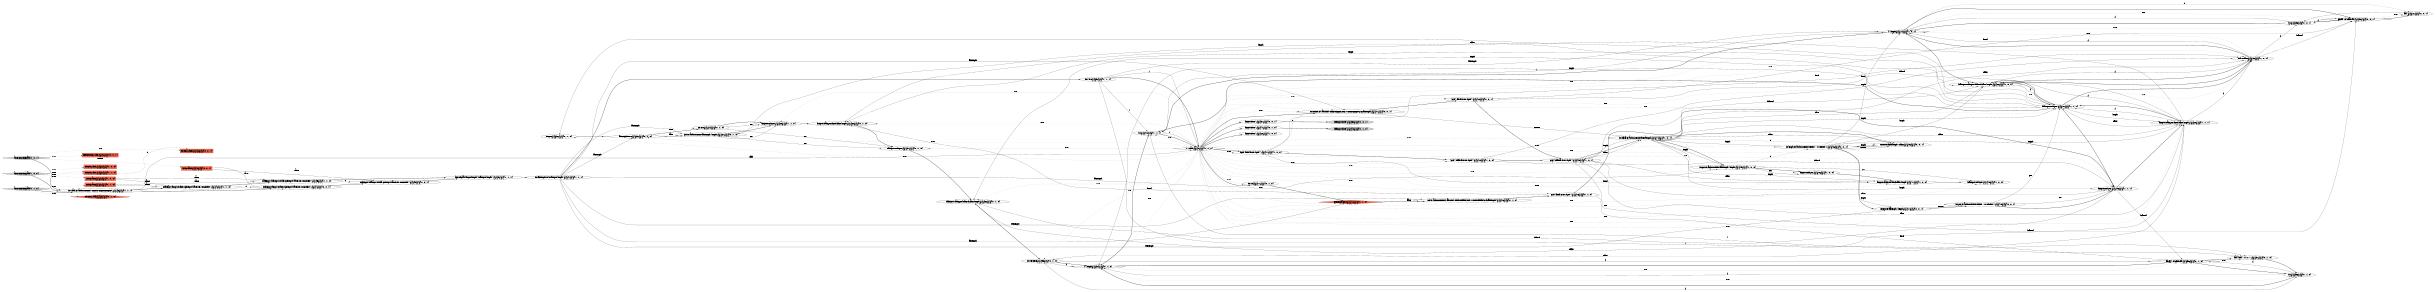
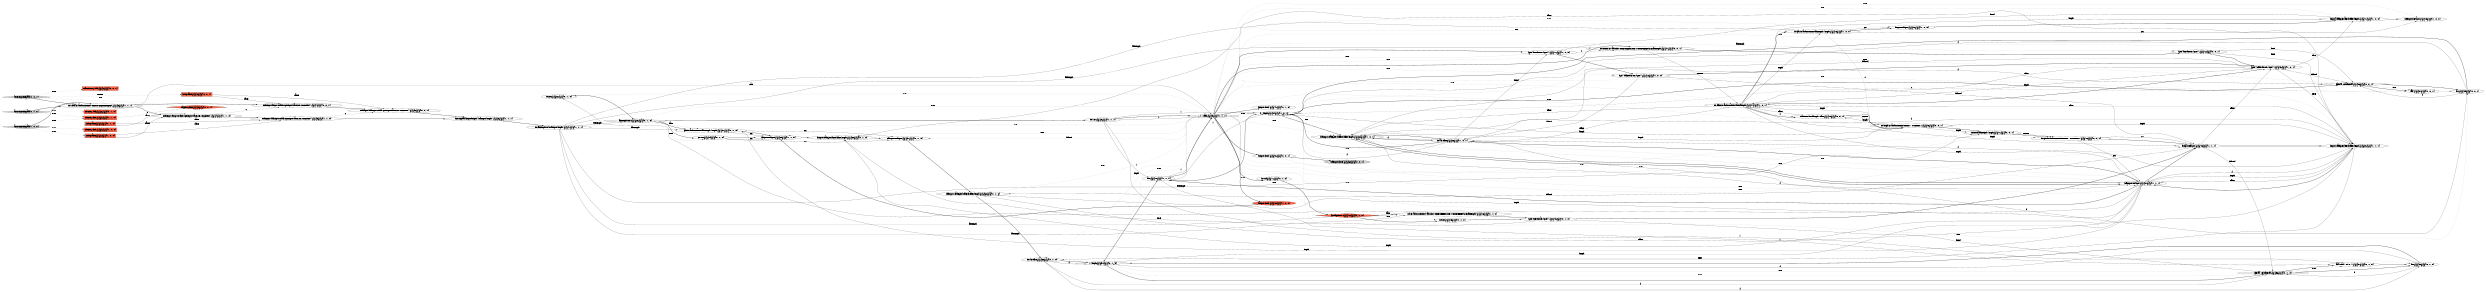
(2299, 36) -> (1958, 70)
(1472, 61) -> (1181, 112)
(794, 79) -> (874, 121)
(1736, 84) -> (1500, 97)
(1292, 96) -> (1740, 44)
(1617, 107) -> (1707, 188)
(1351, 129) -> none
(1261, 134) -> (1274, 203)
(1175, 141) -> none
(1067, 148) -> (1069, 138)
(197, 151) -> (197, 107)
(1555, 152) -> none
(62, 187) -> none
(1129, 191) -> (1136, 173)
(1842, 195) -> (2234, 109)
(100, 197) -> (100, 112)
none -> (1010, 216)
none -> (1452, 220)
